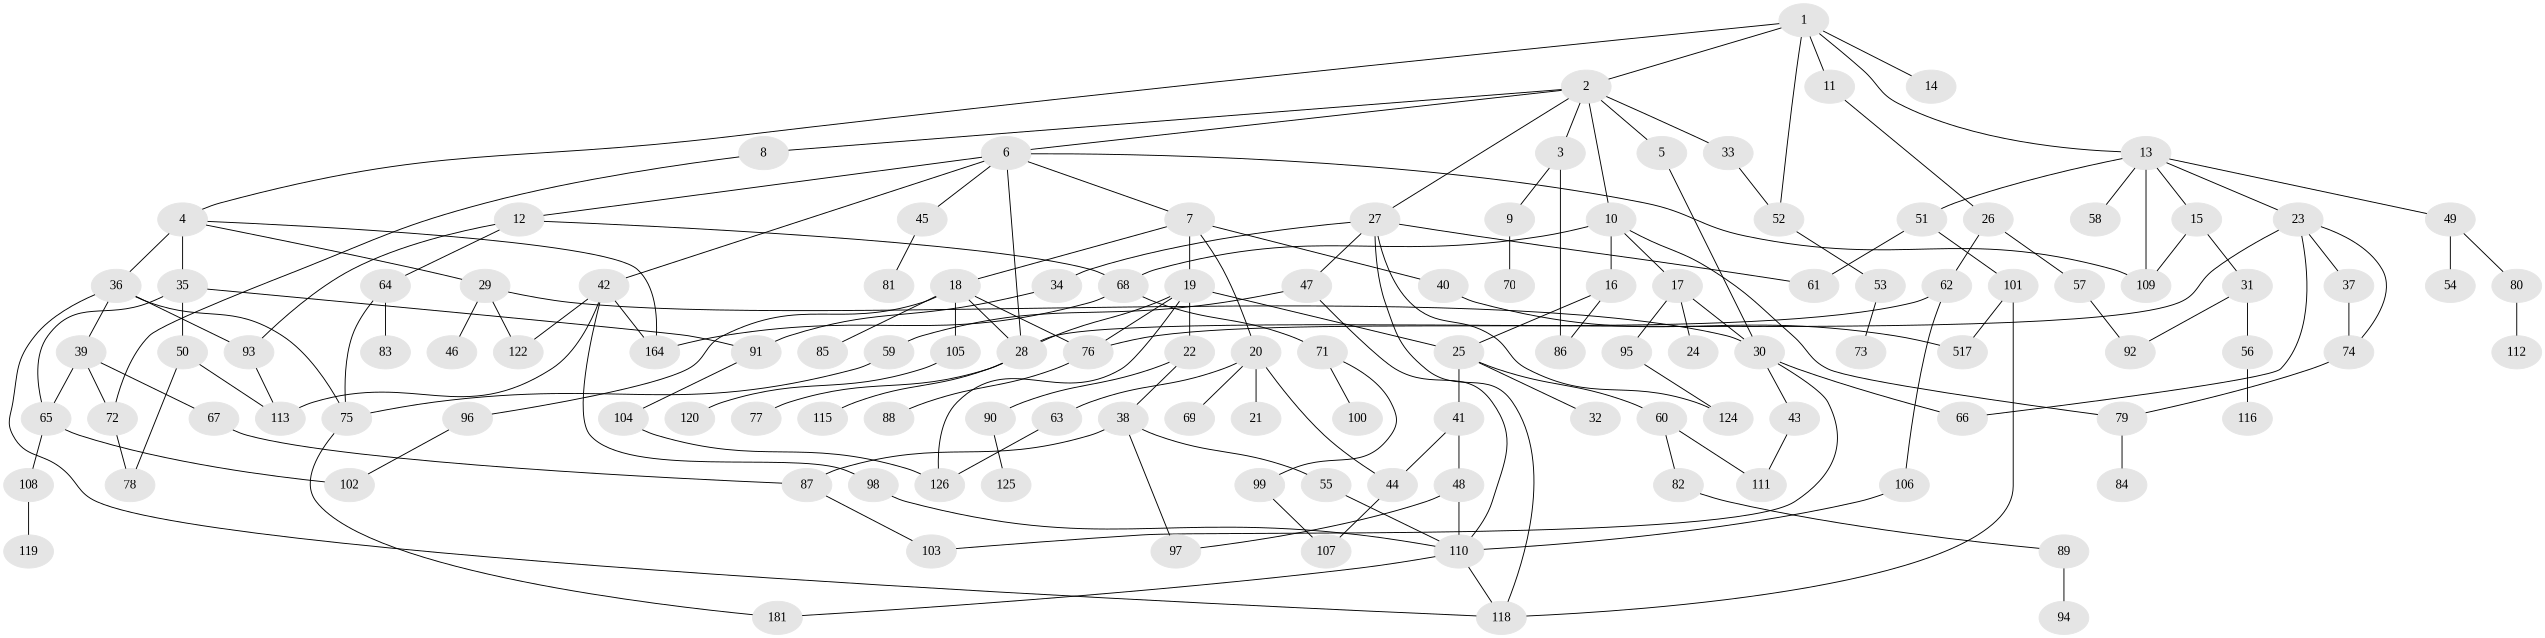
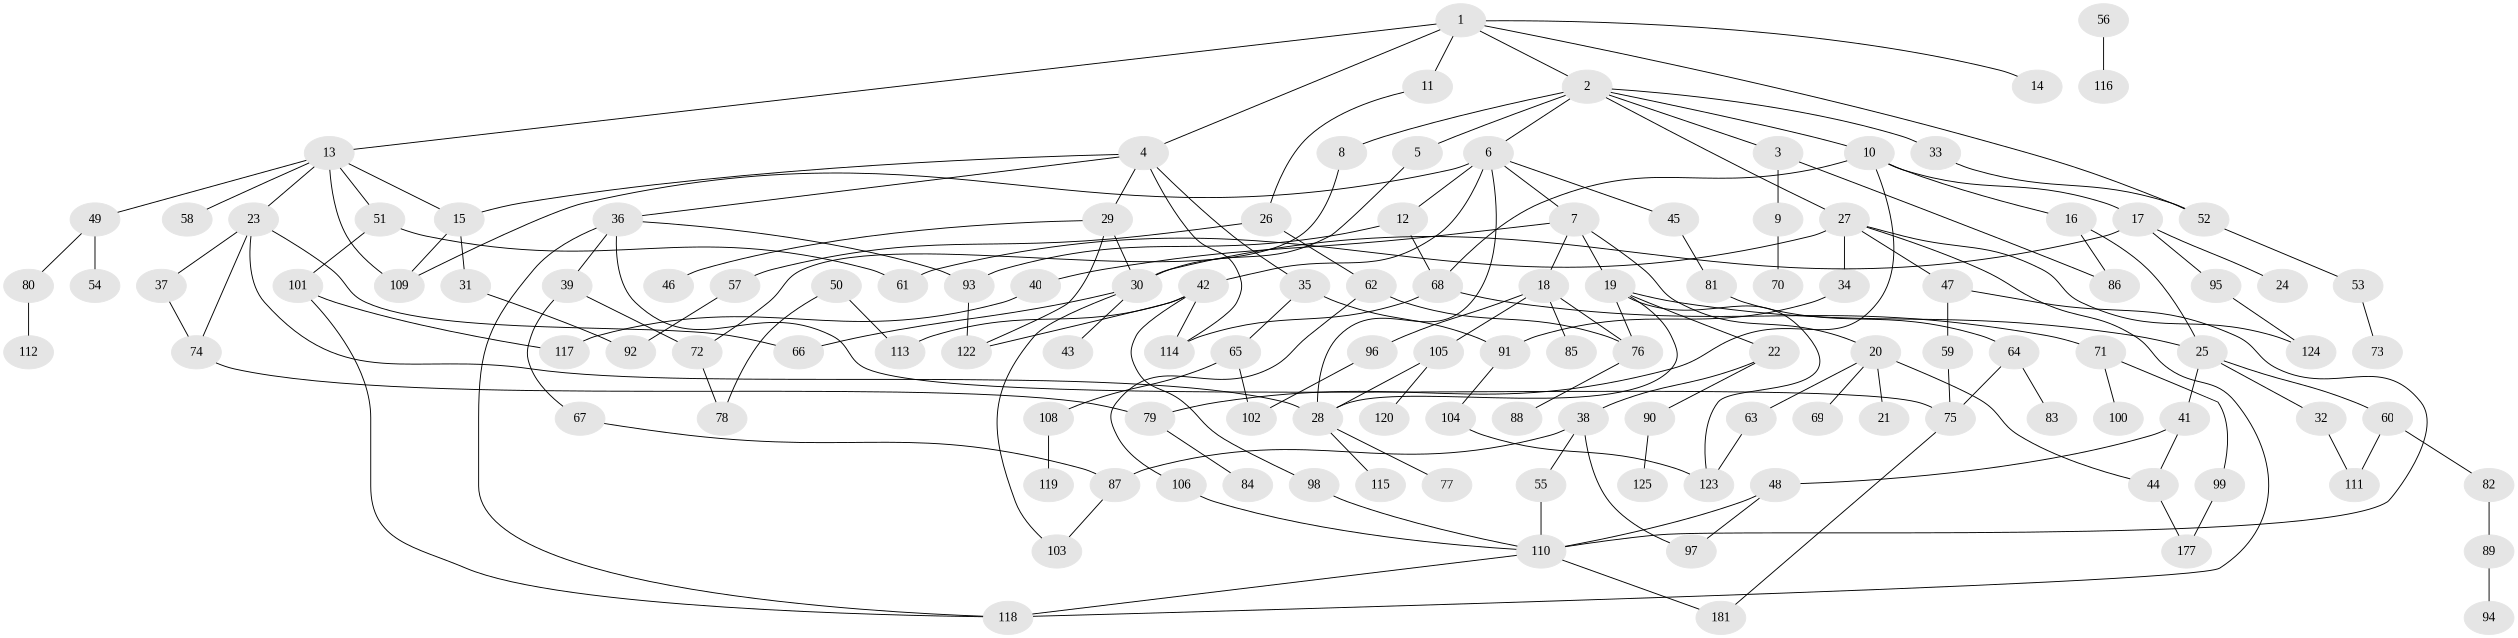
none -> (847, 167)
(452, 253) -> (1863, 319)
(985, 315) -> (1378, 386)
(2247, 319) -> none
(183, 326) -> none
(655, 352) -> (1169, 352)
(1962, 352) -> (564, 352)
(265, 385) -> (968, 319)
(64, 386) -> none
(1778, 452) -> (2338, 452)
(940, 485) -> (1709, 485)
(1326, 551) -> (2187, 551)
